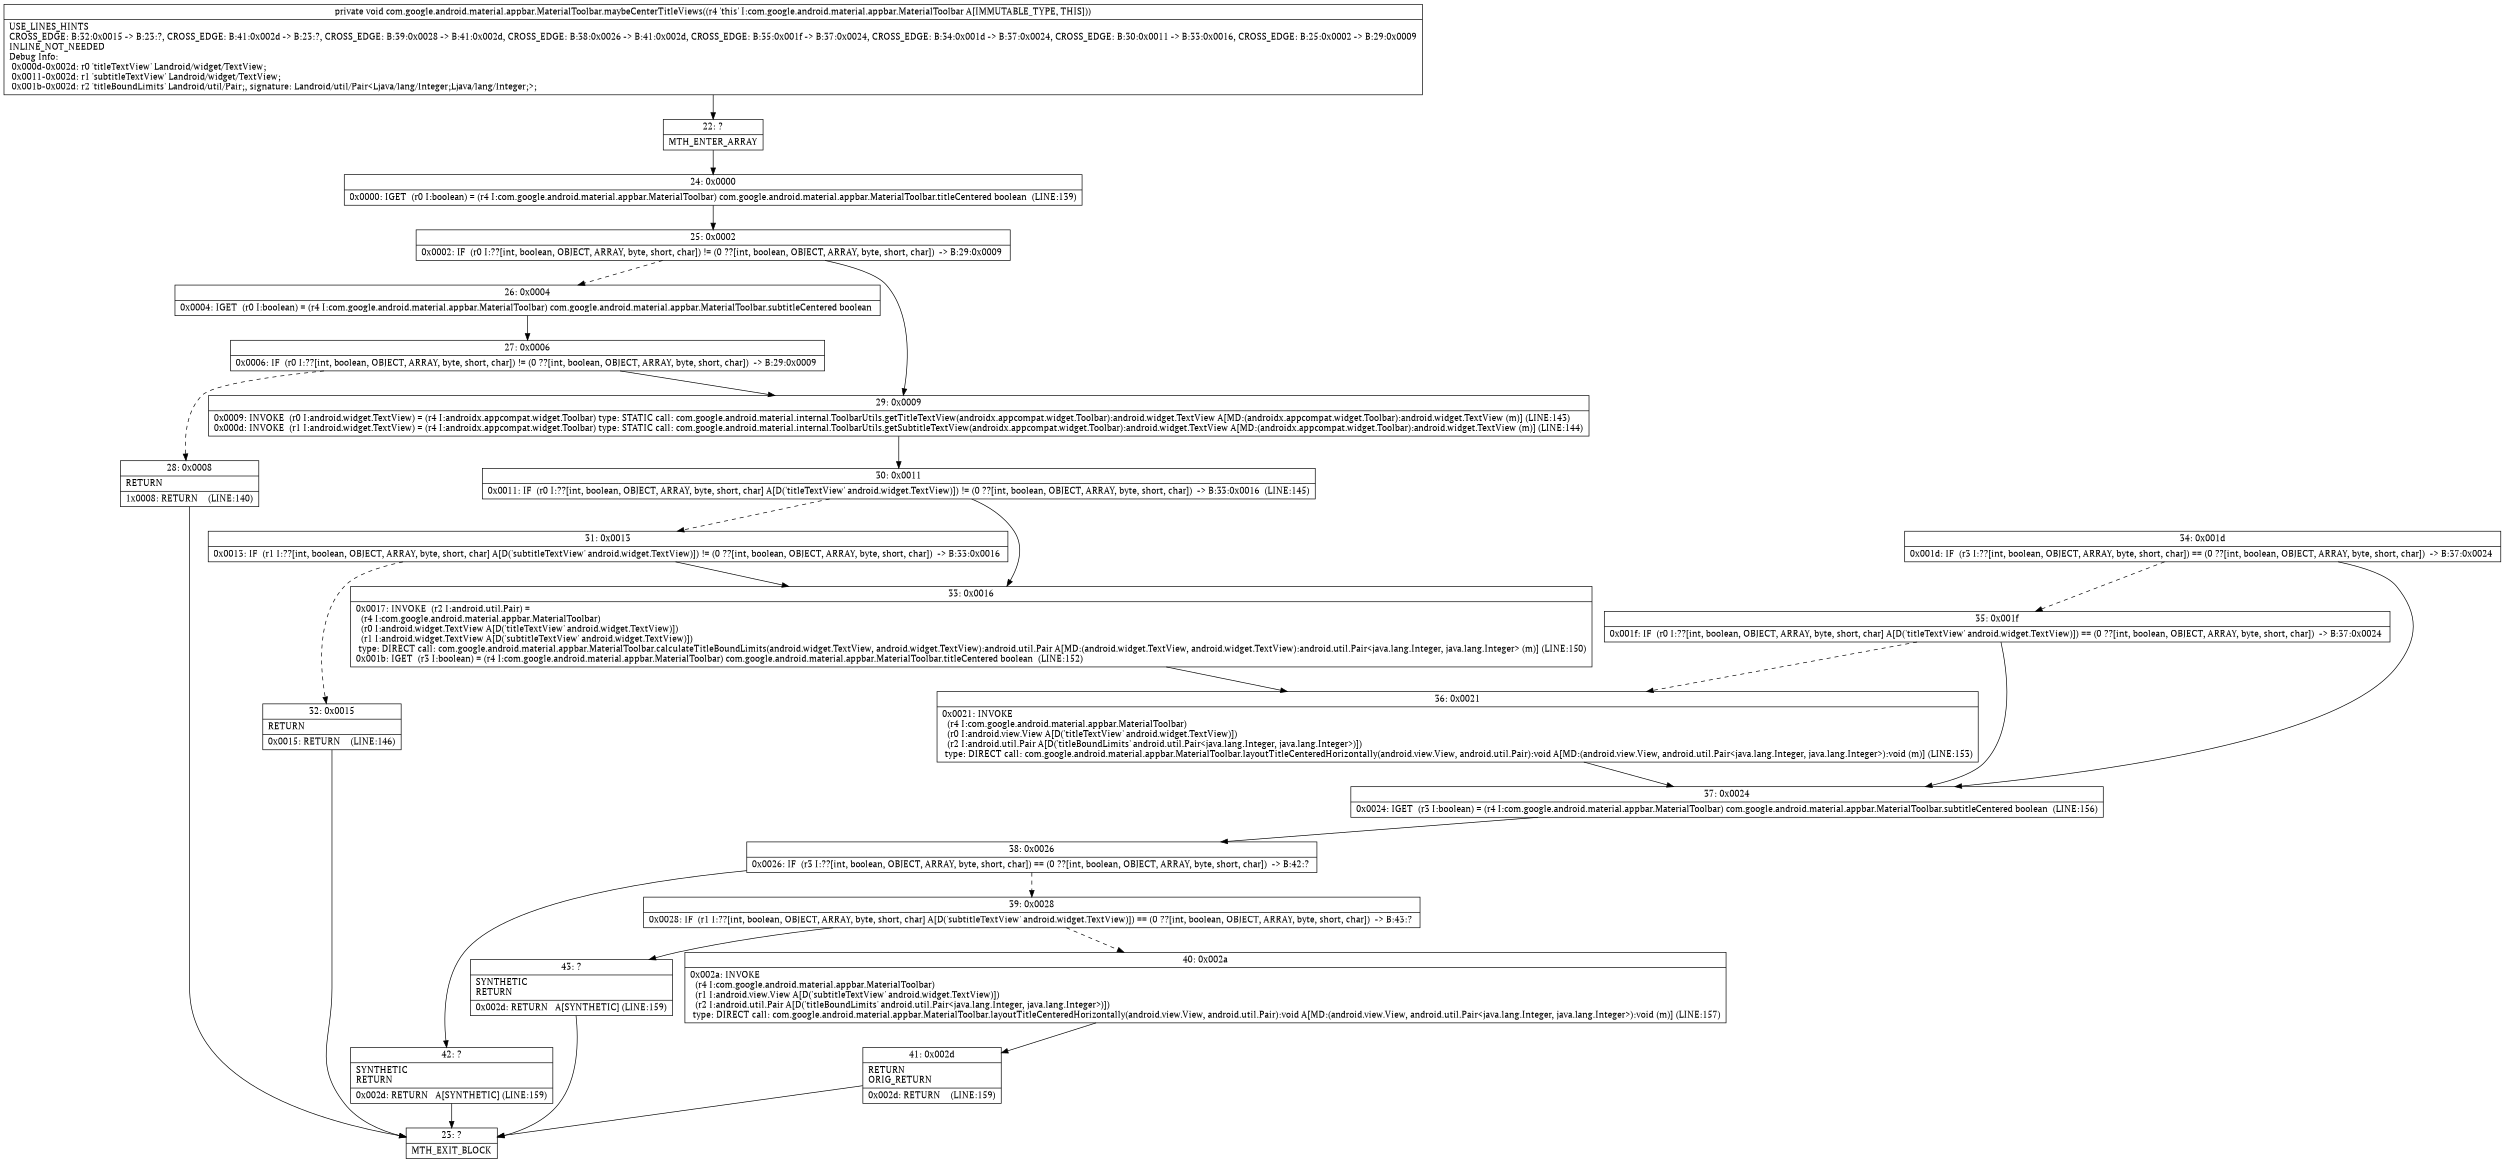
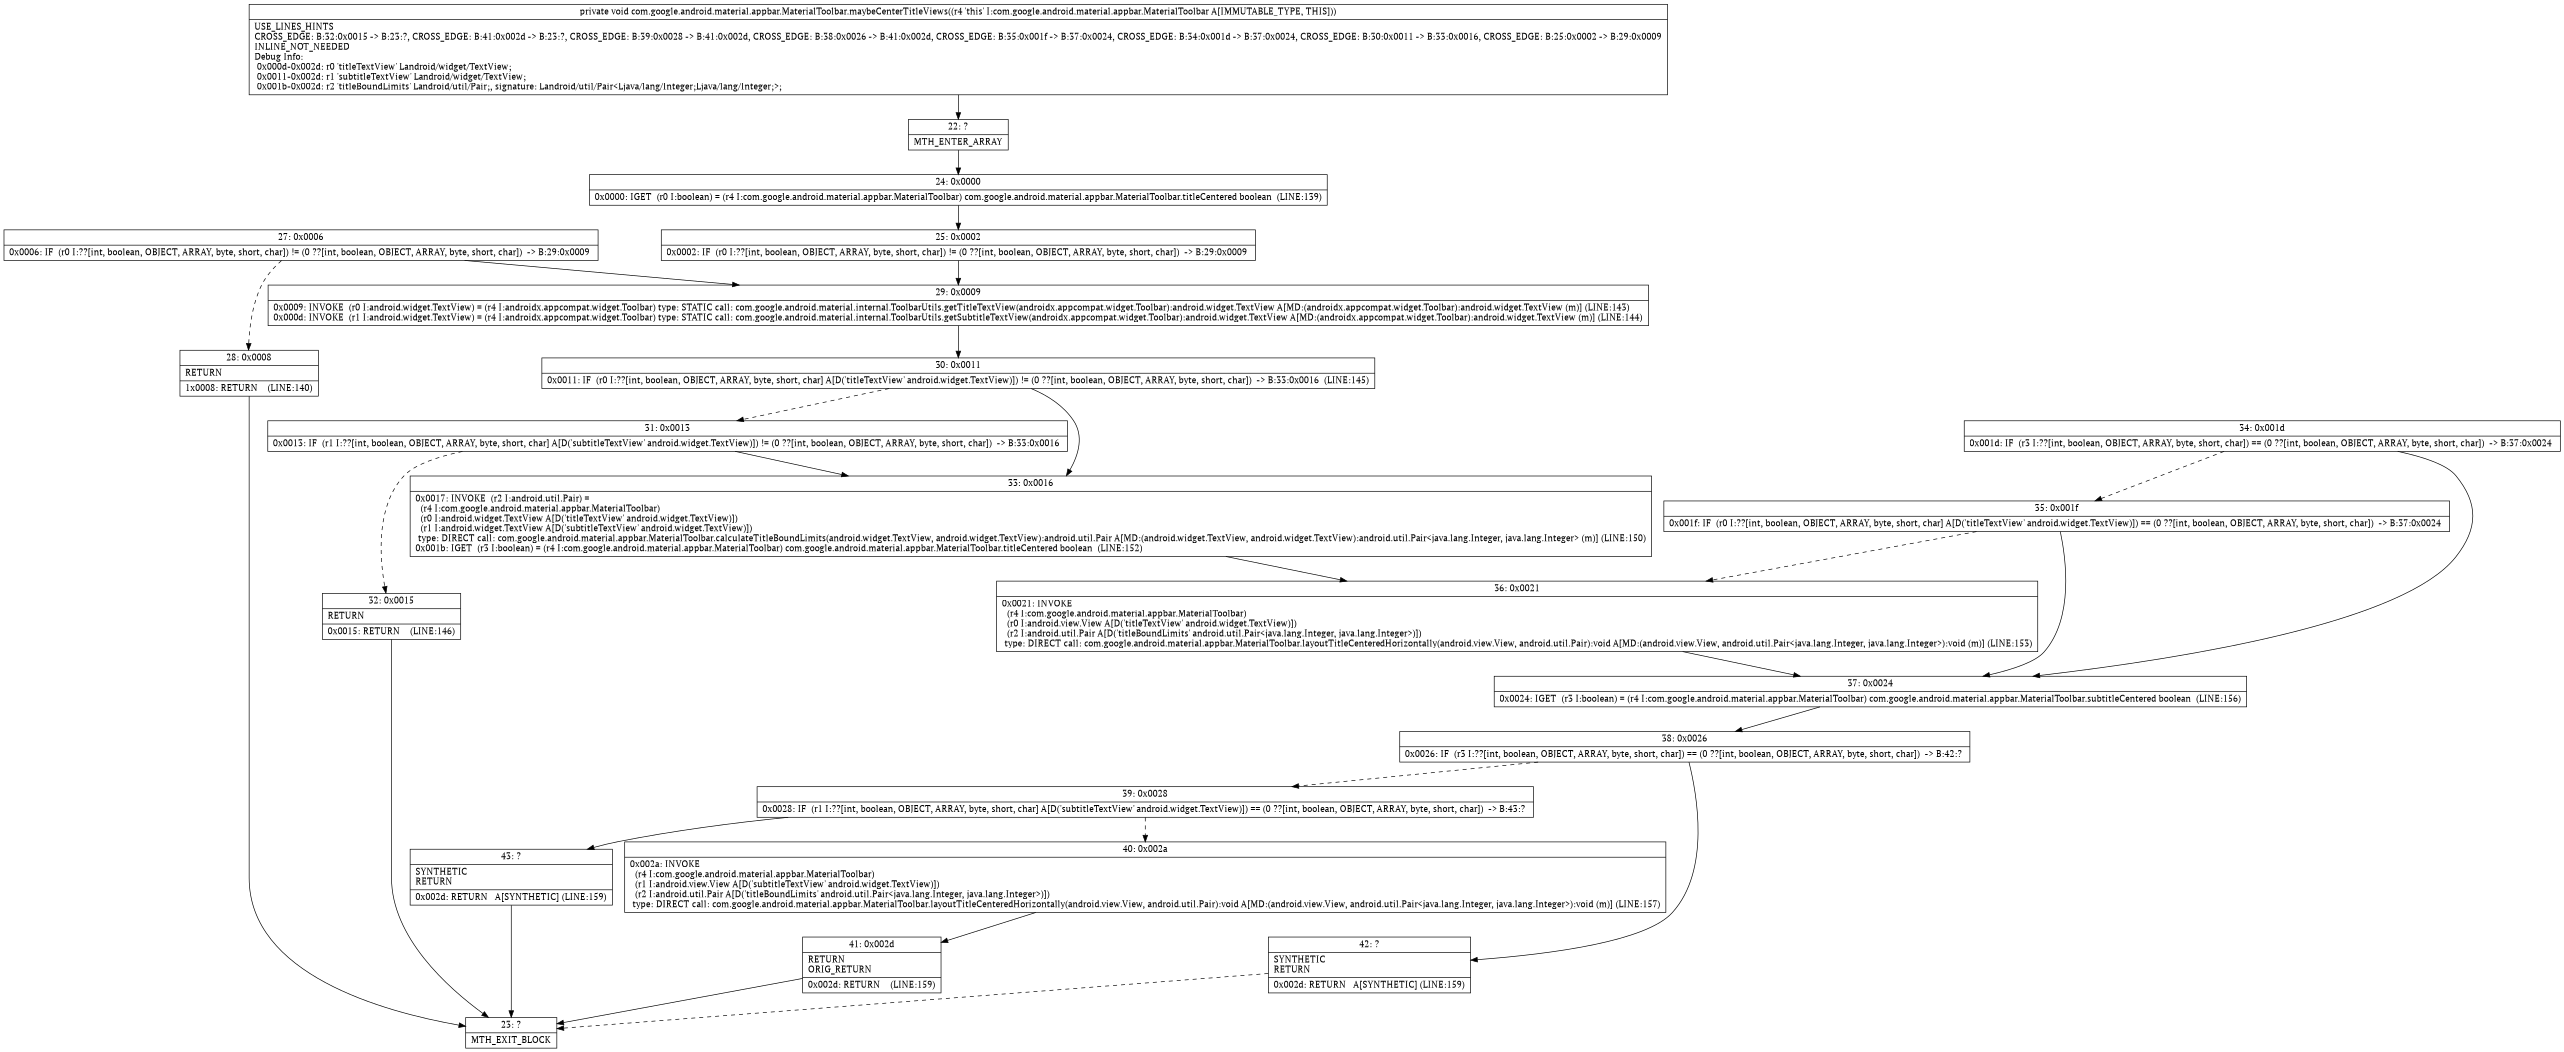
(528, 300) -> none
(452, 1112) -> (916, 1001)
